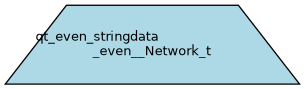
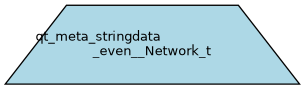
(152, 45) -> (152, 45)
